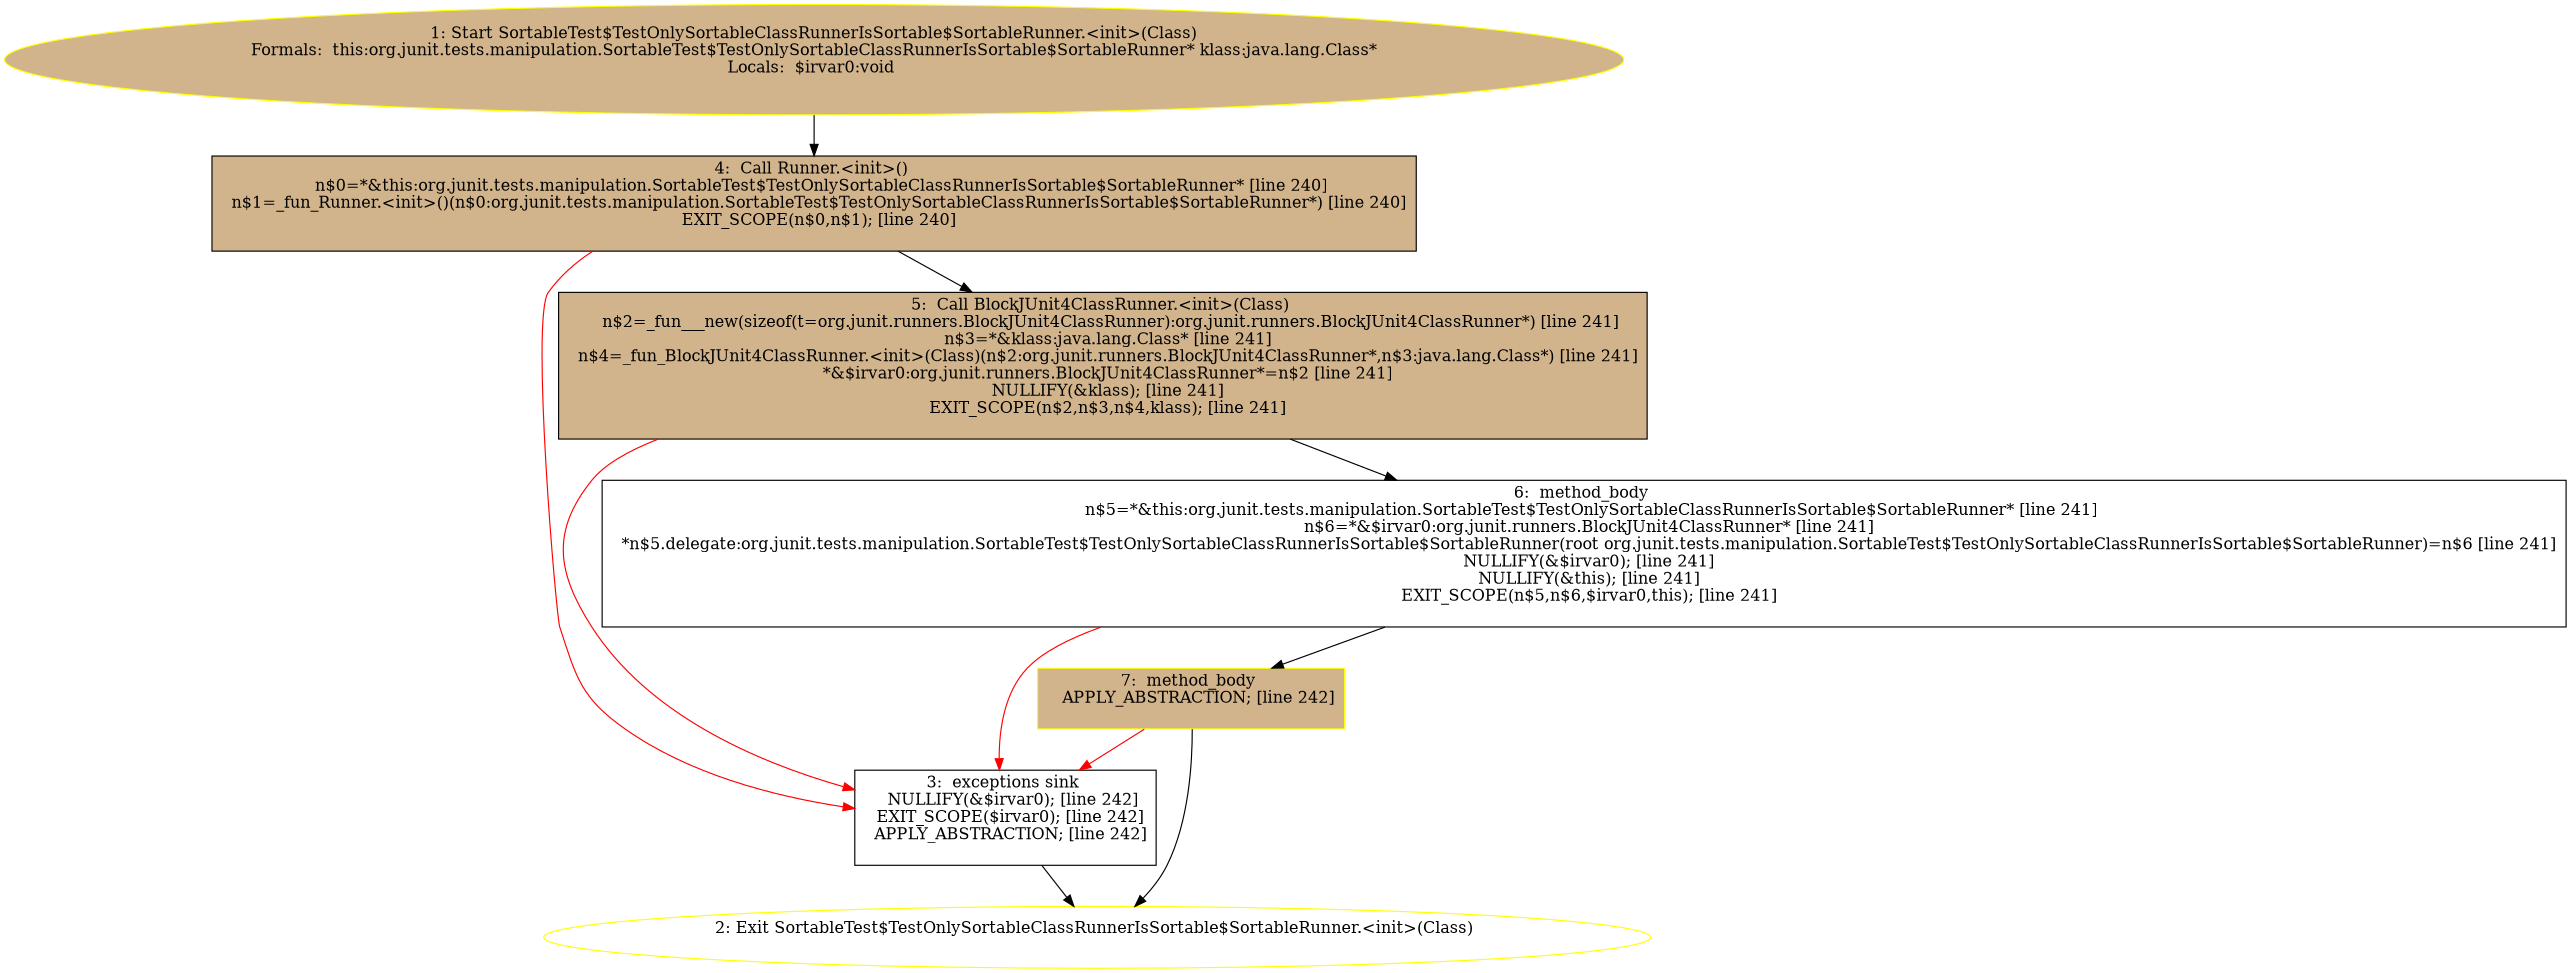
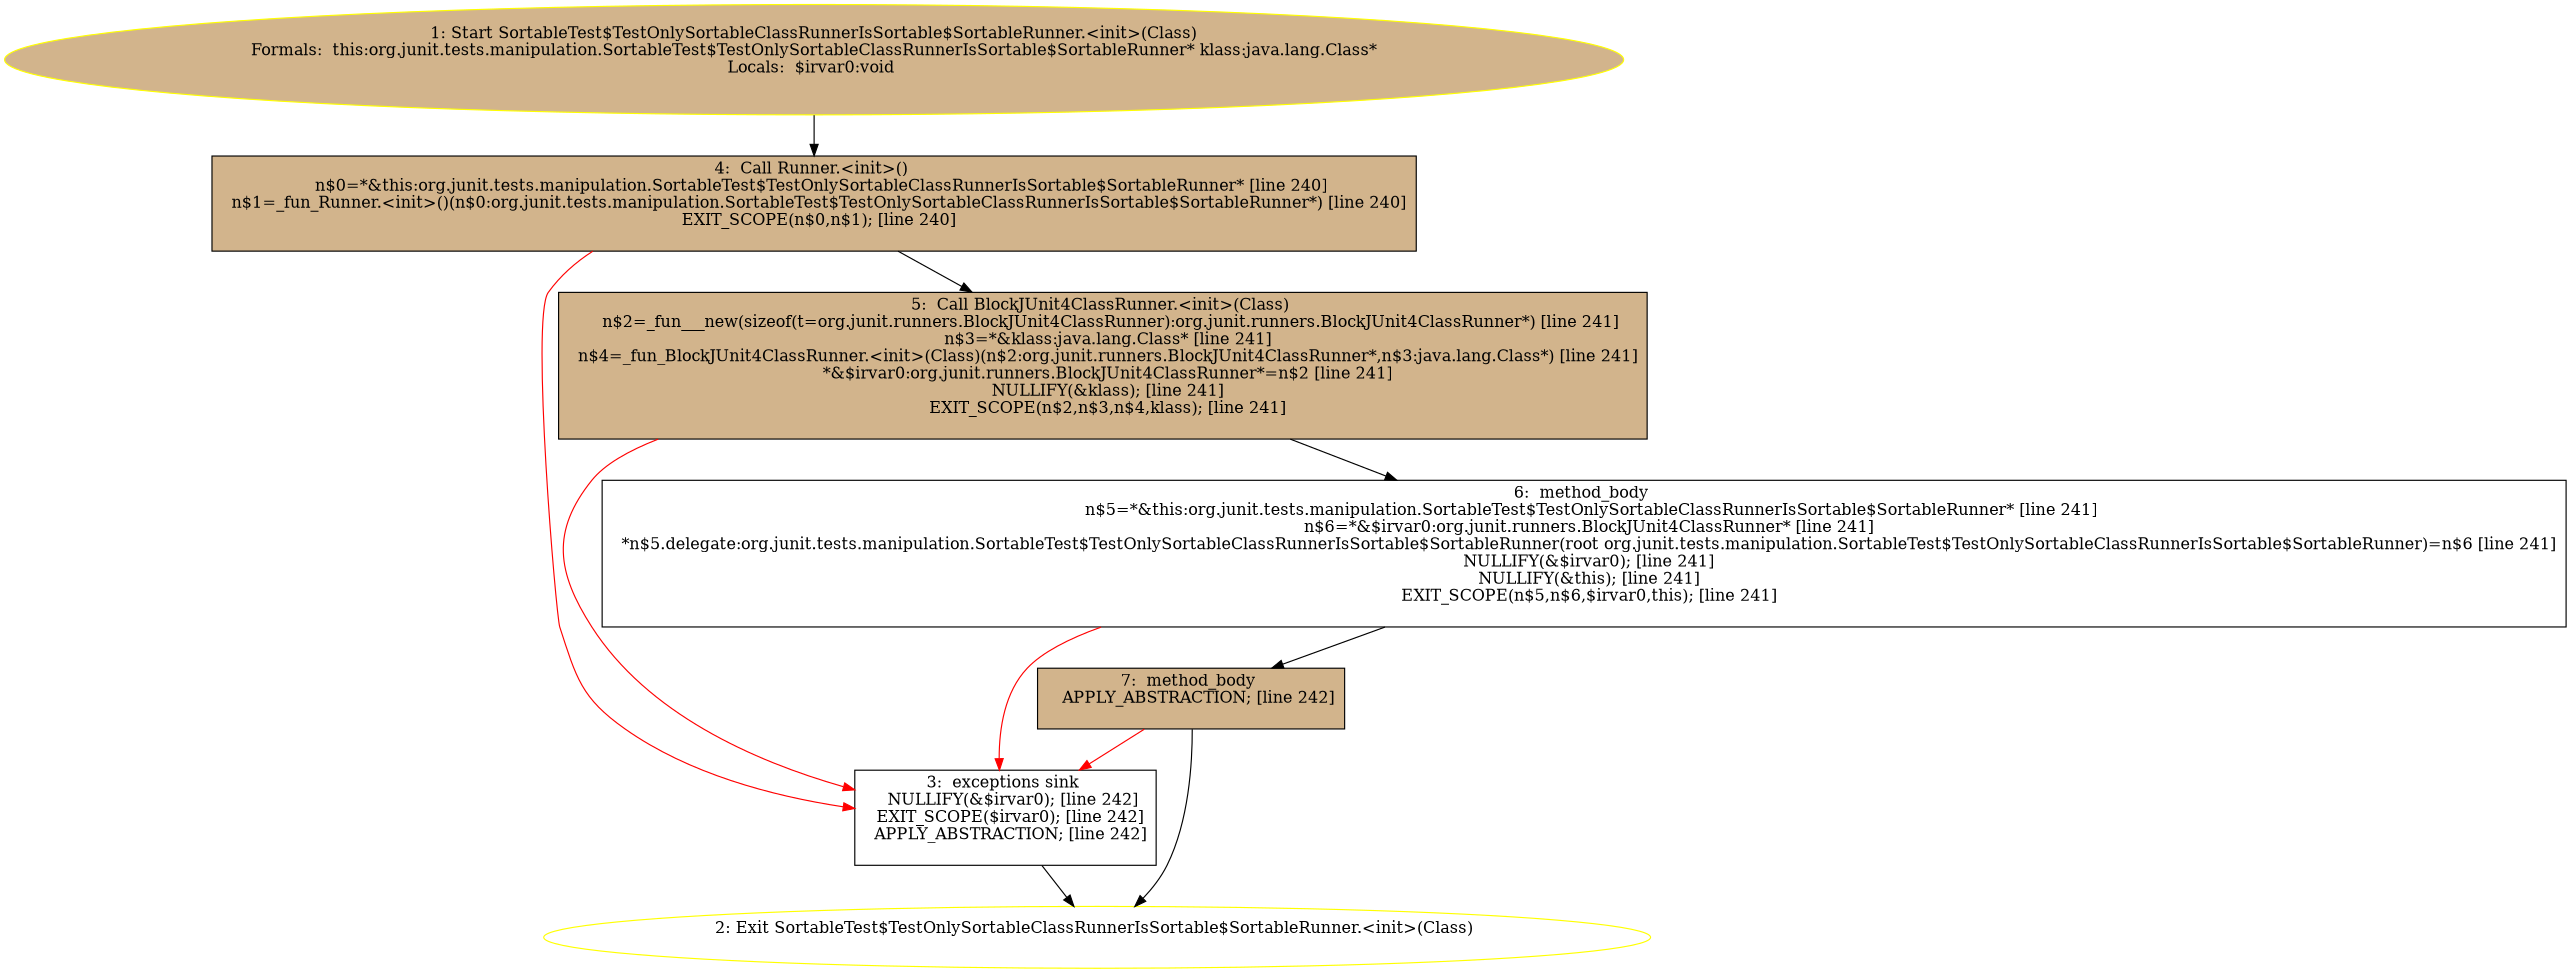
(1191, 699) -> (1191, 699)
